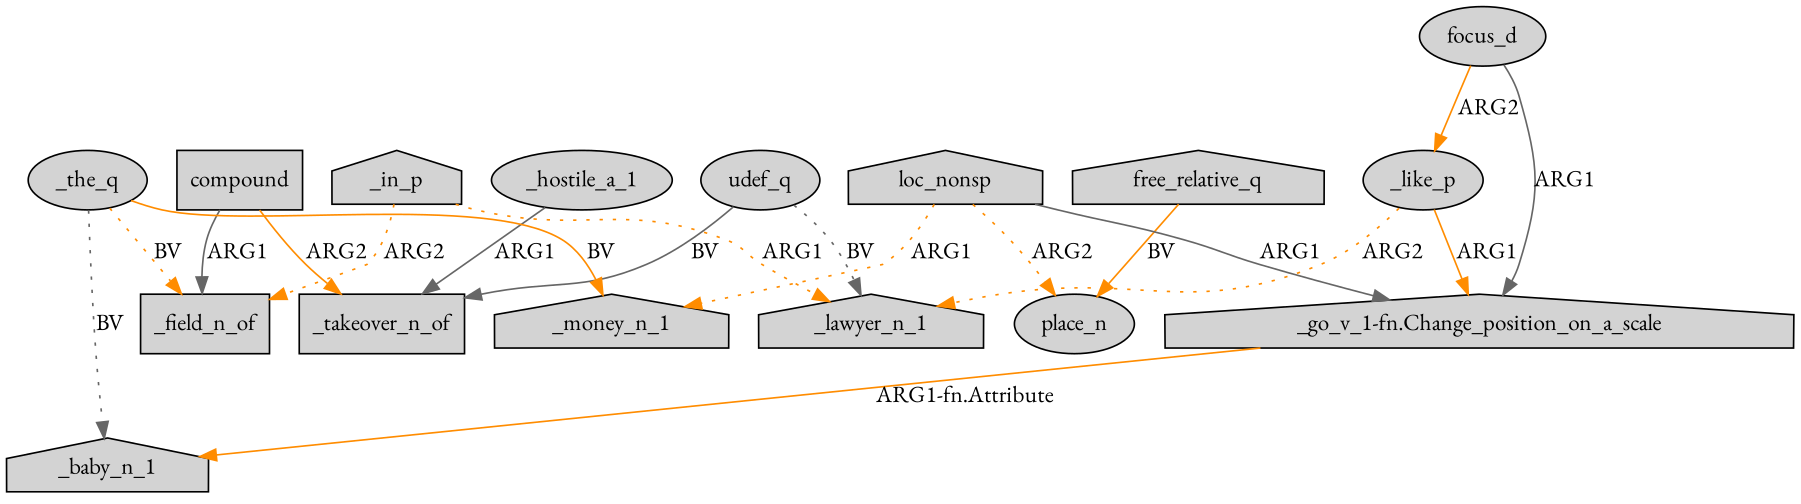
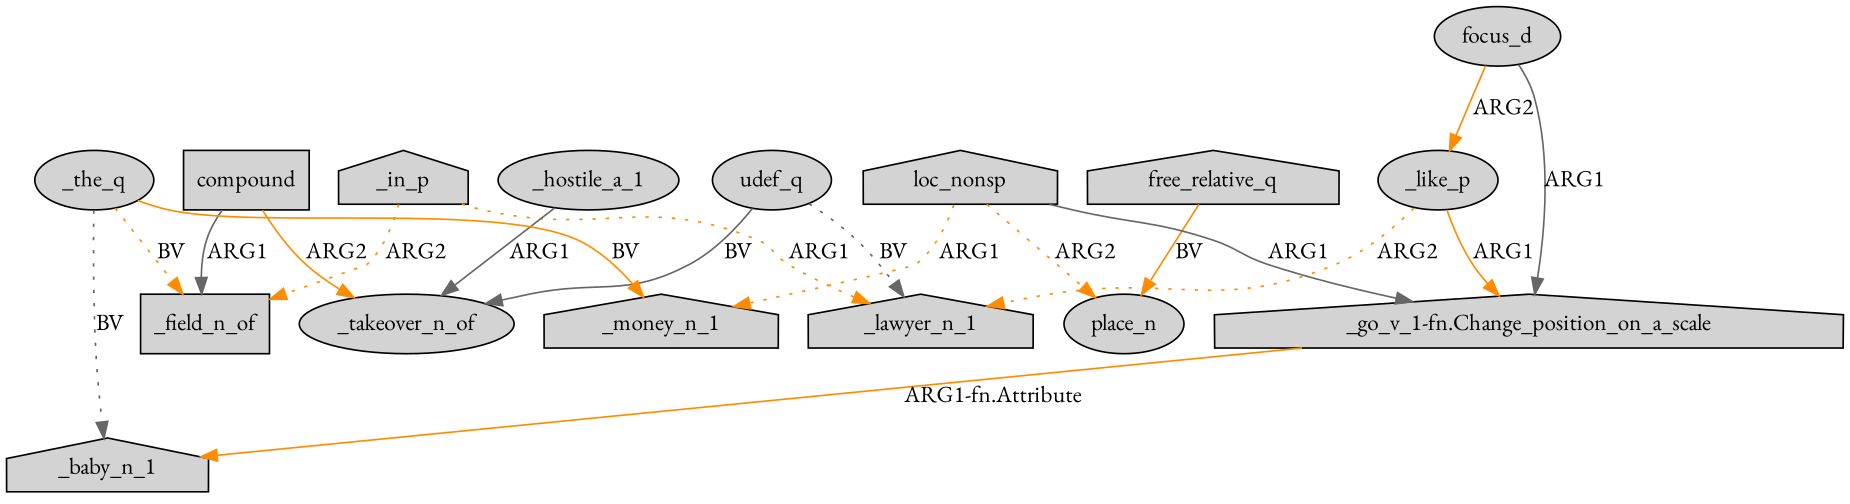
(382, 324) -> (407, 324)
